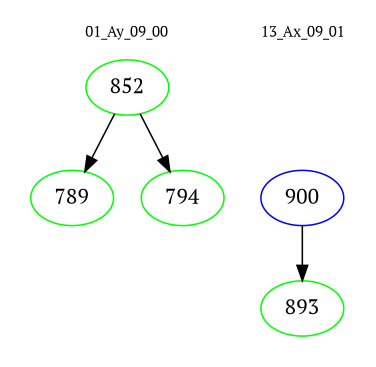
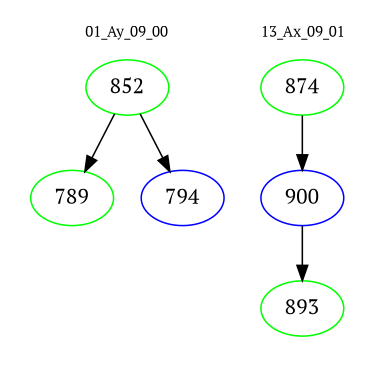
none -> (302, 87)
(183, 198) -> (183, 198)
